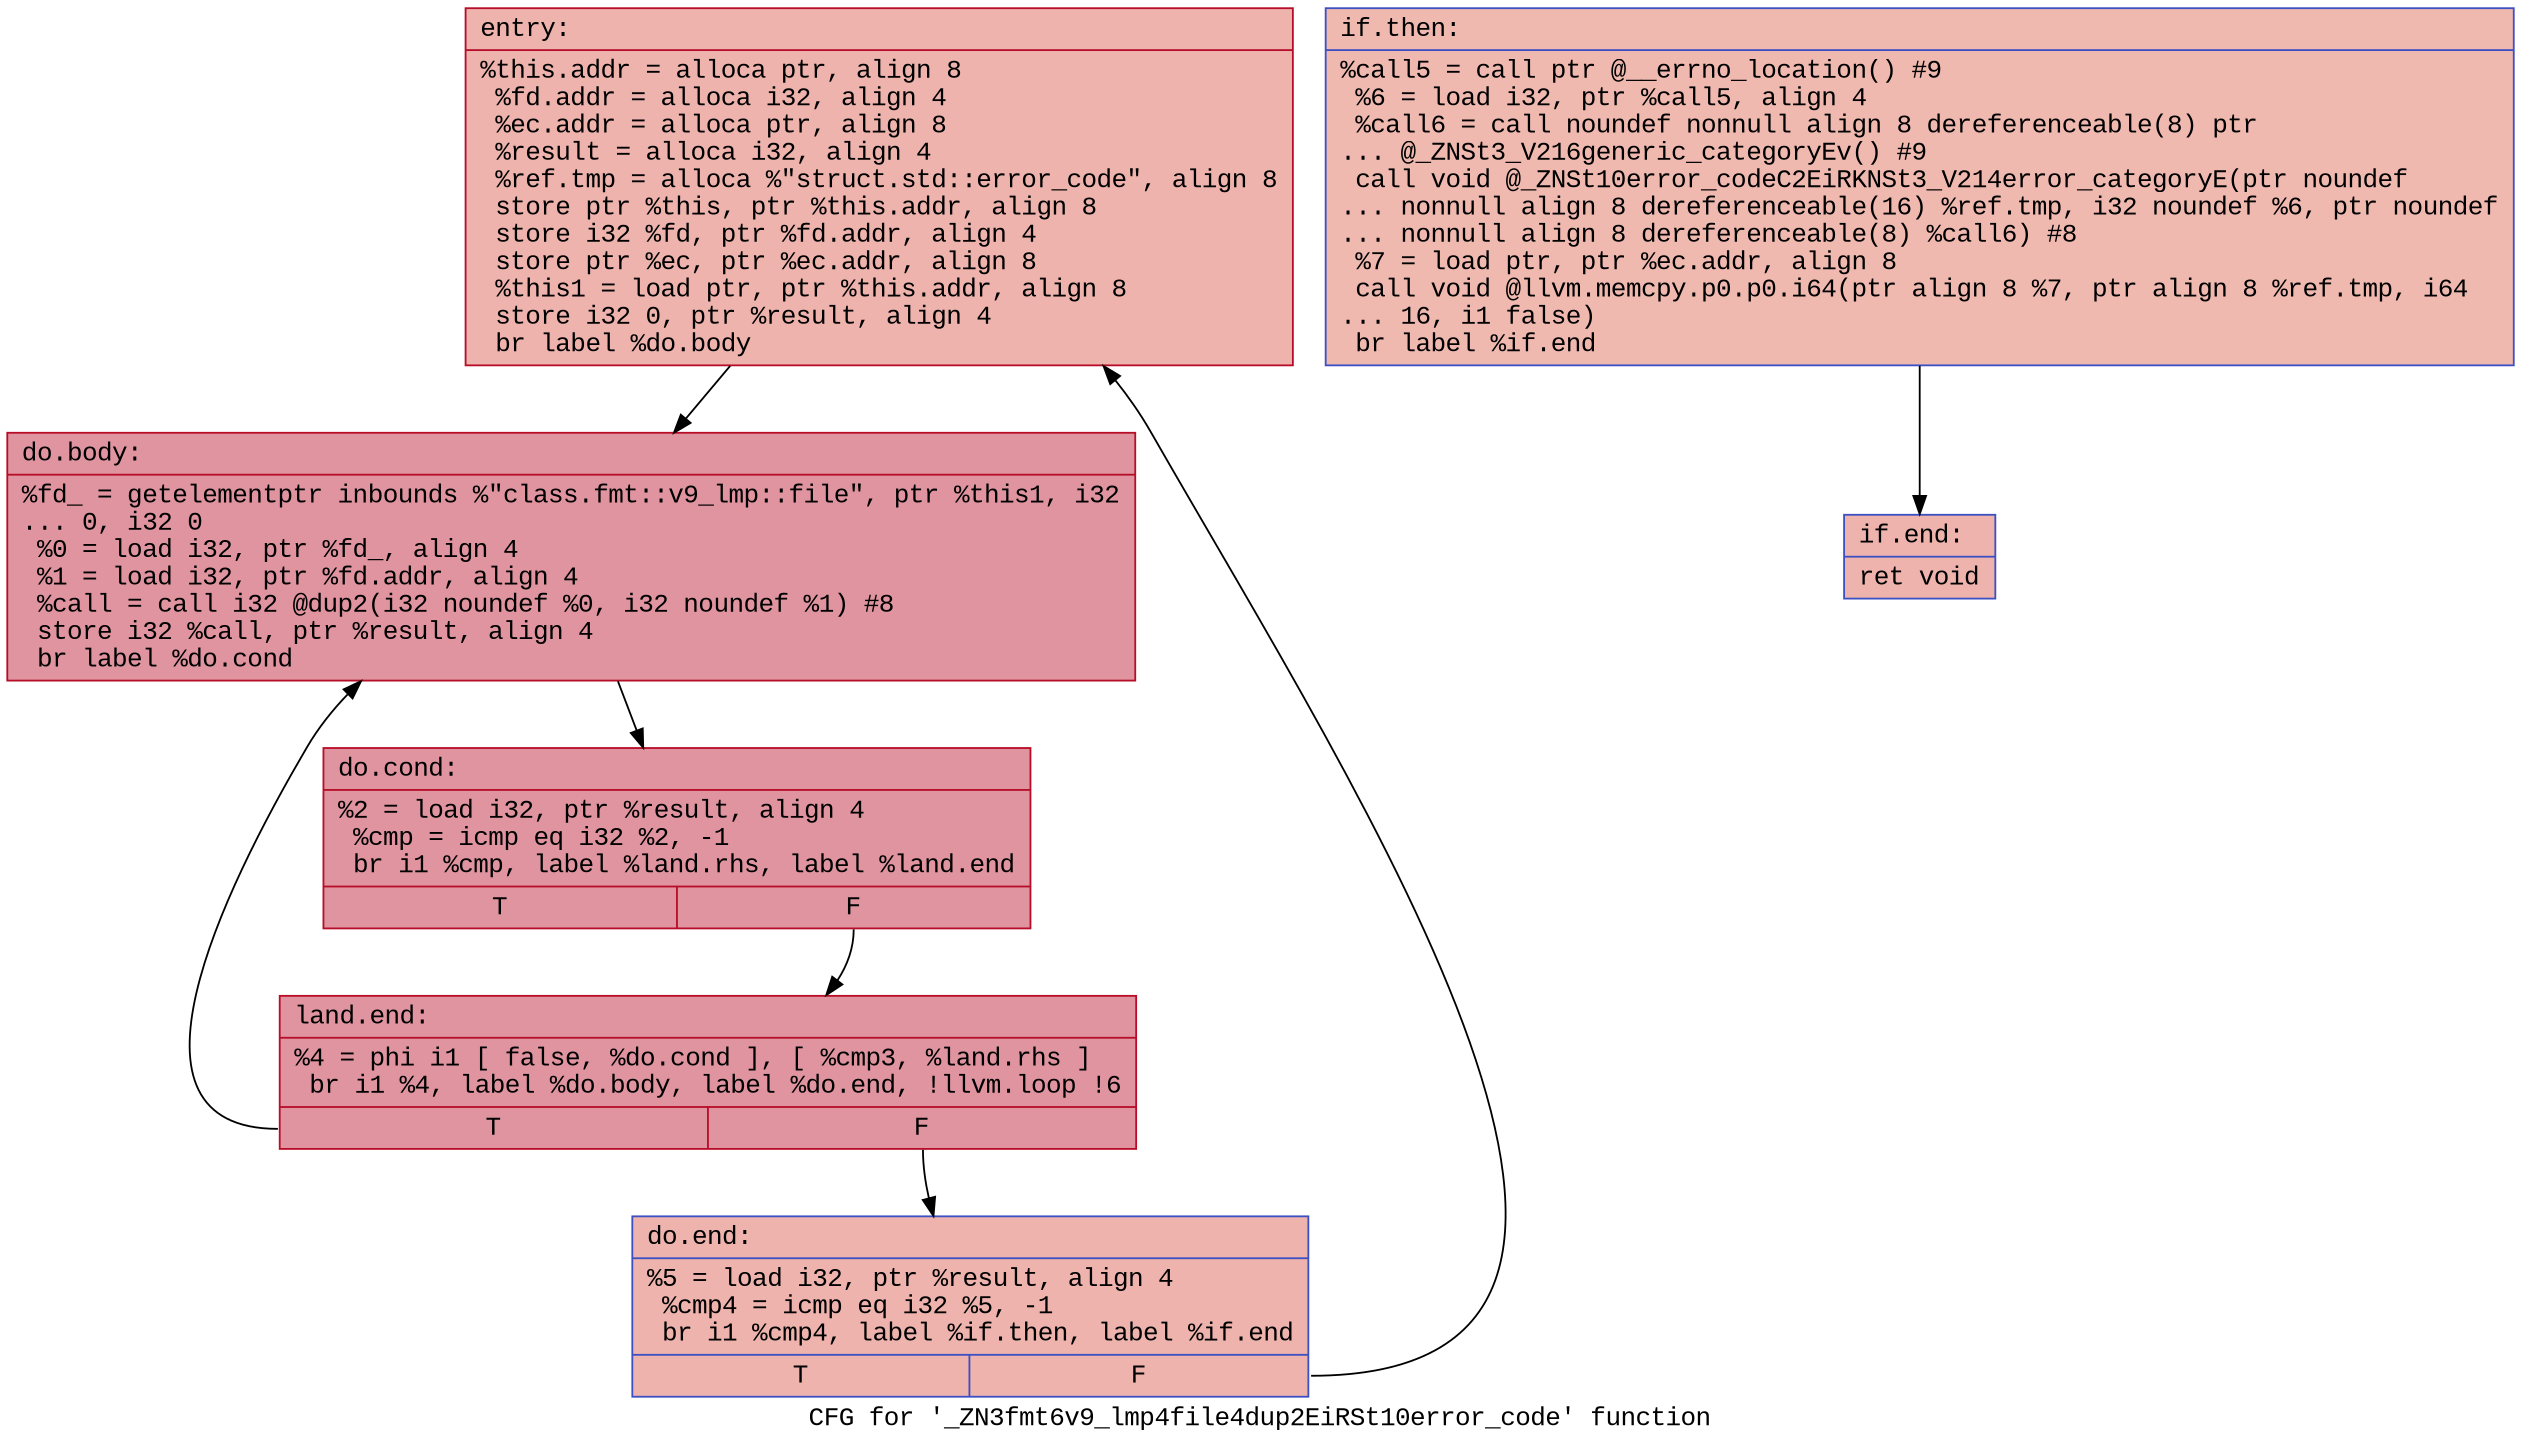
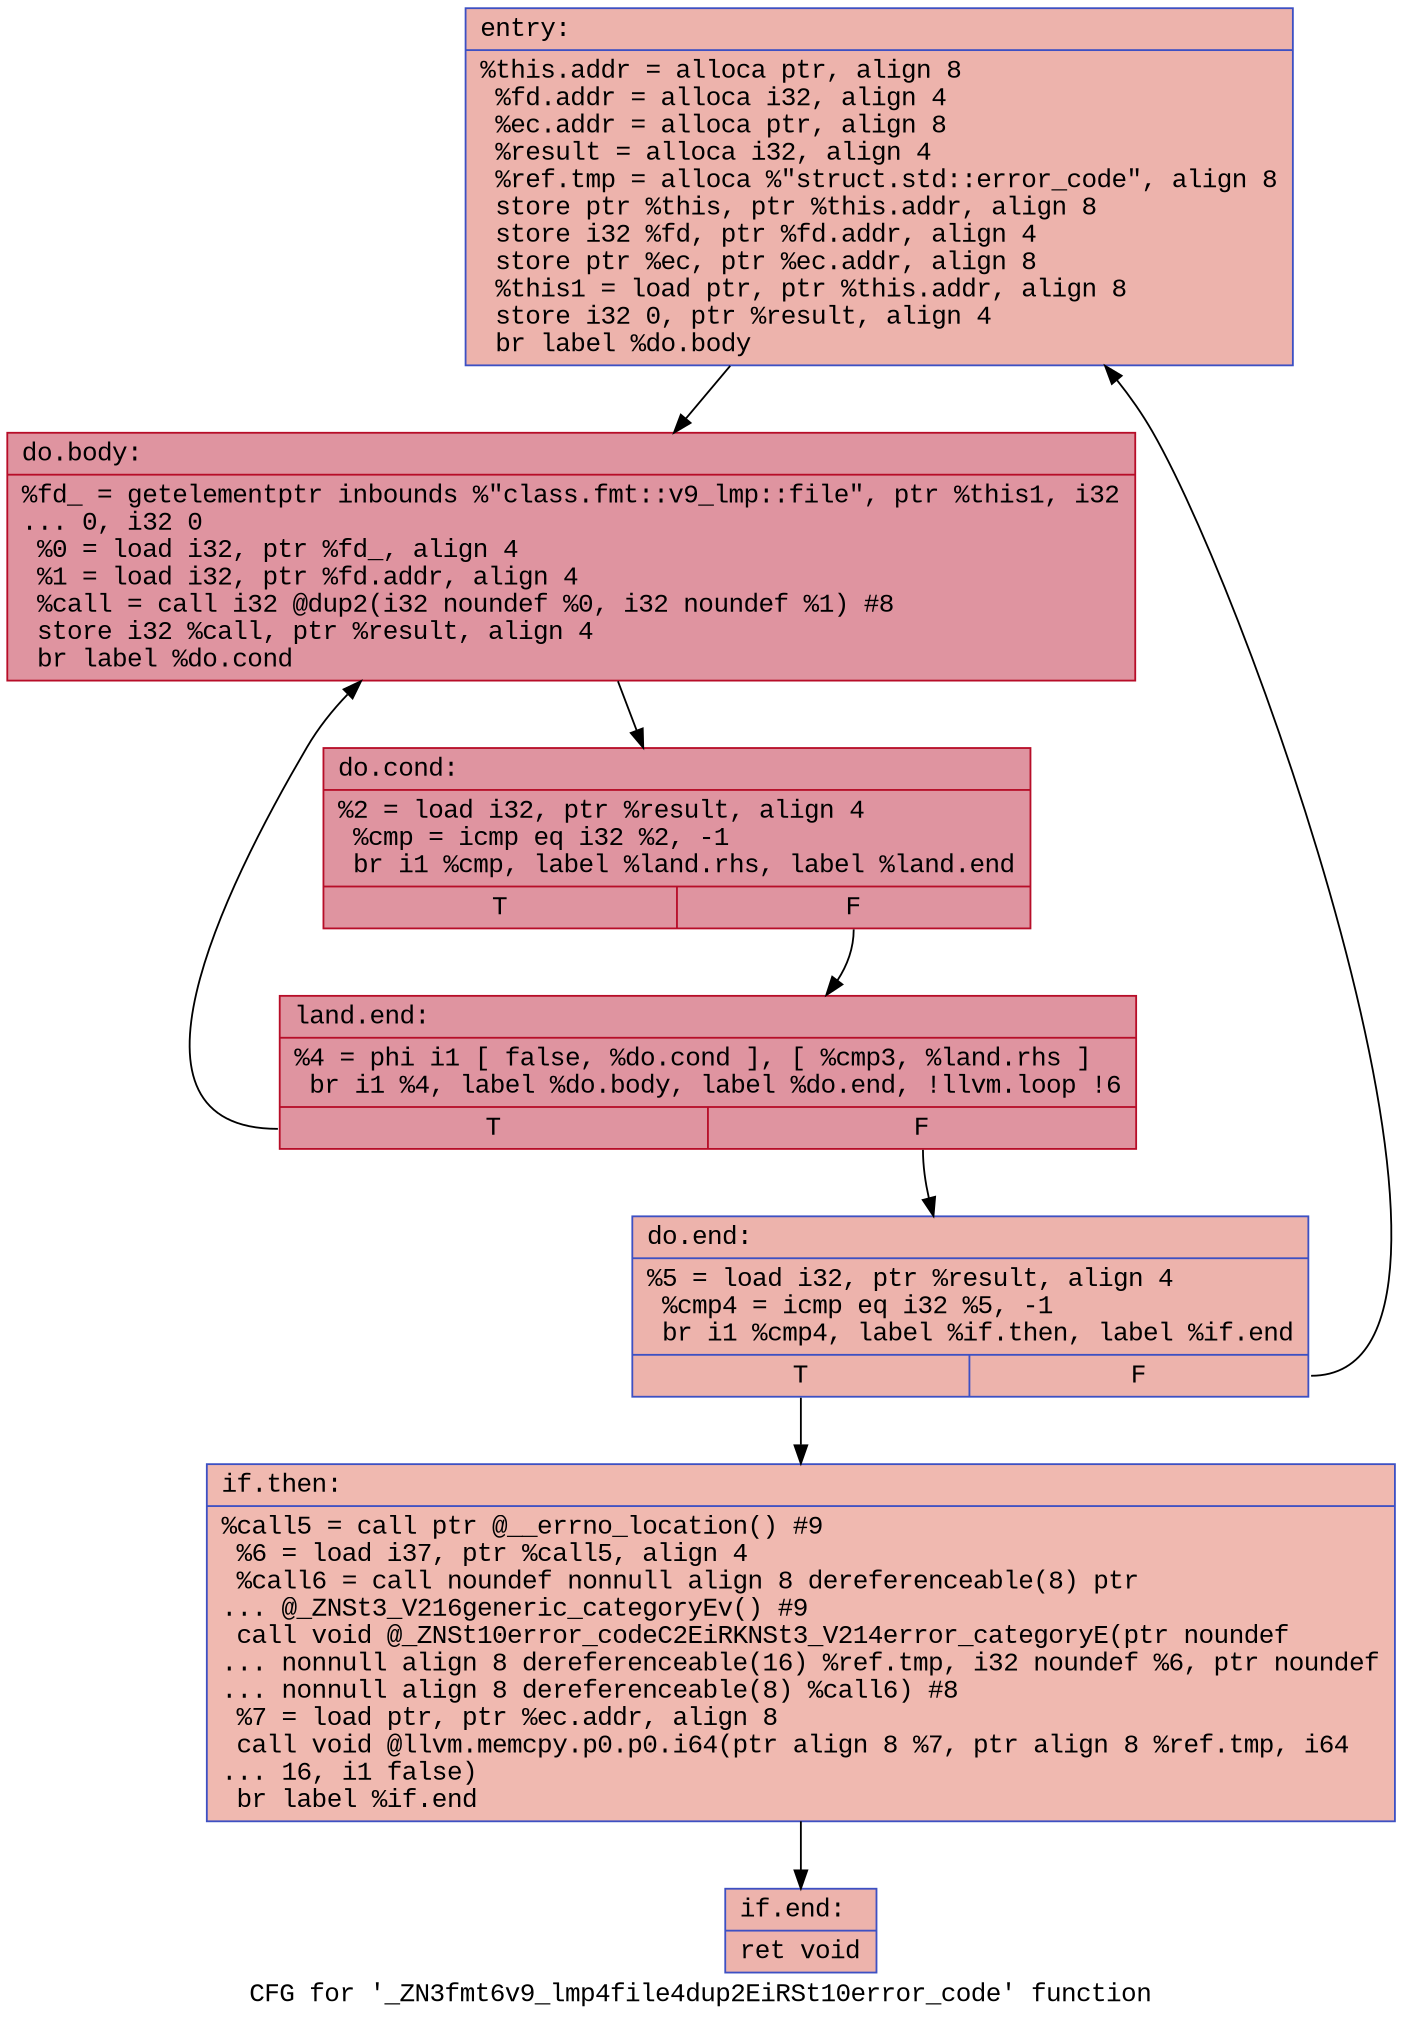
(1604, 97) -> (485, 1553)
(879, 187) -> (879, 187)
none -> (801, 1421)
